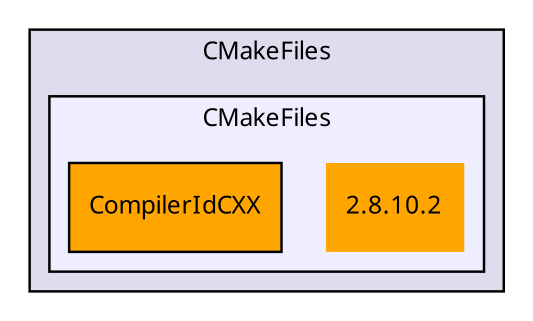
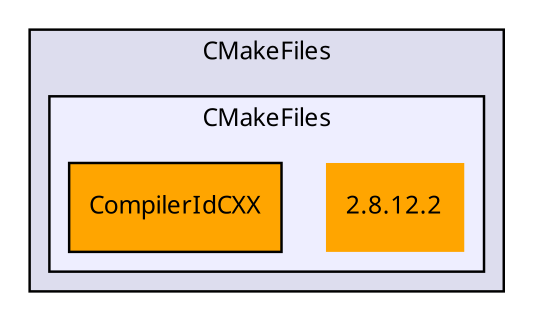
(395, 207) -> (395, 207)
